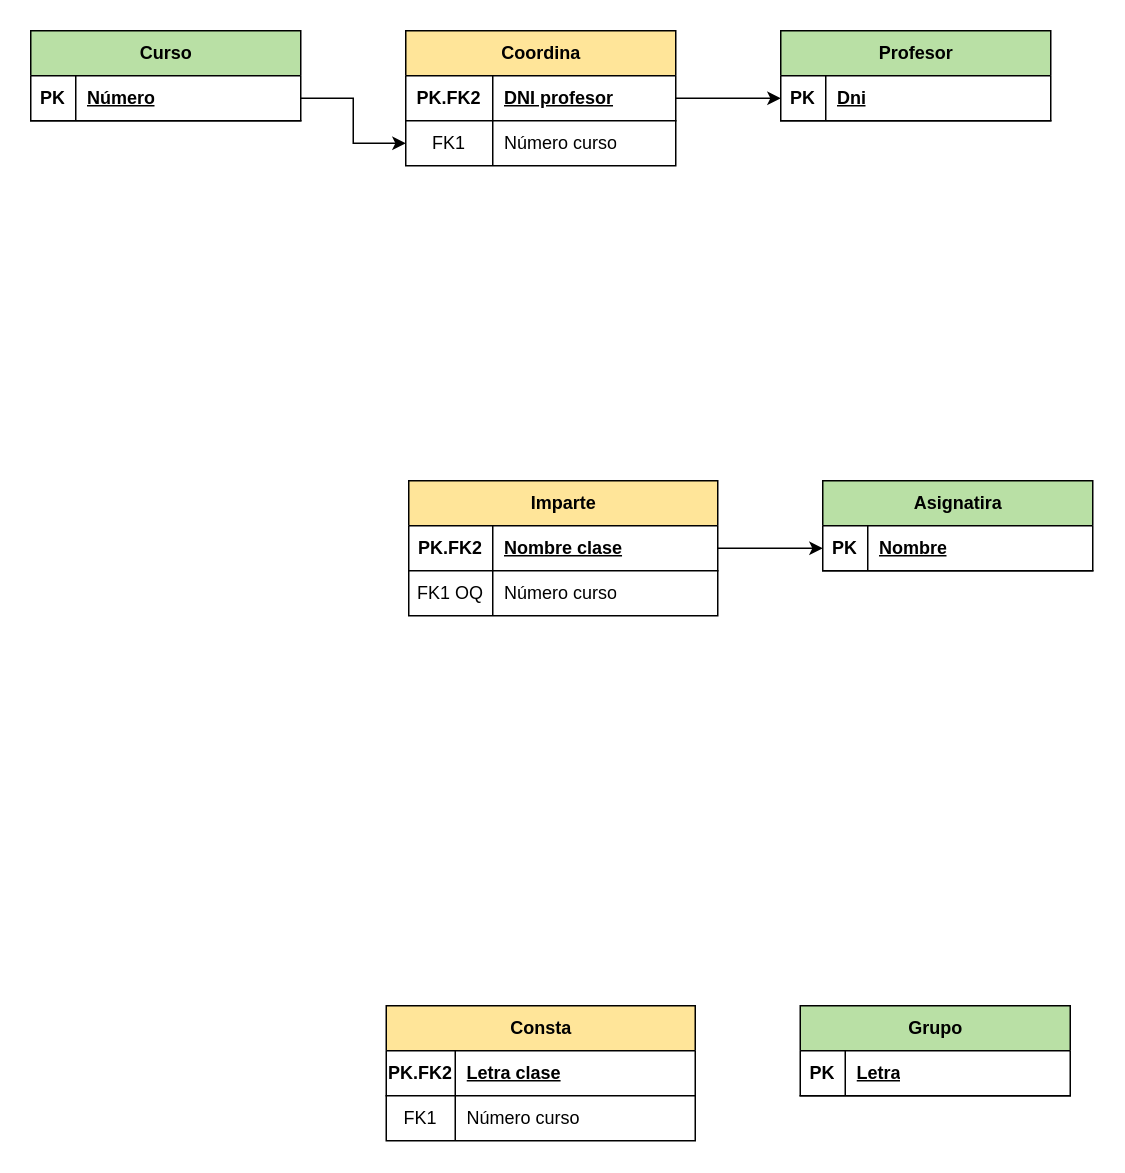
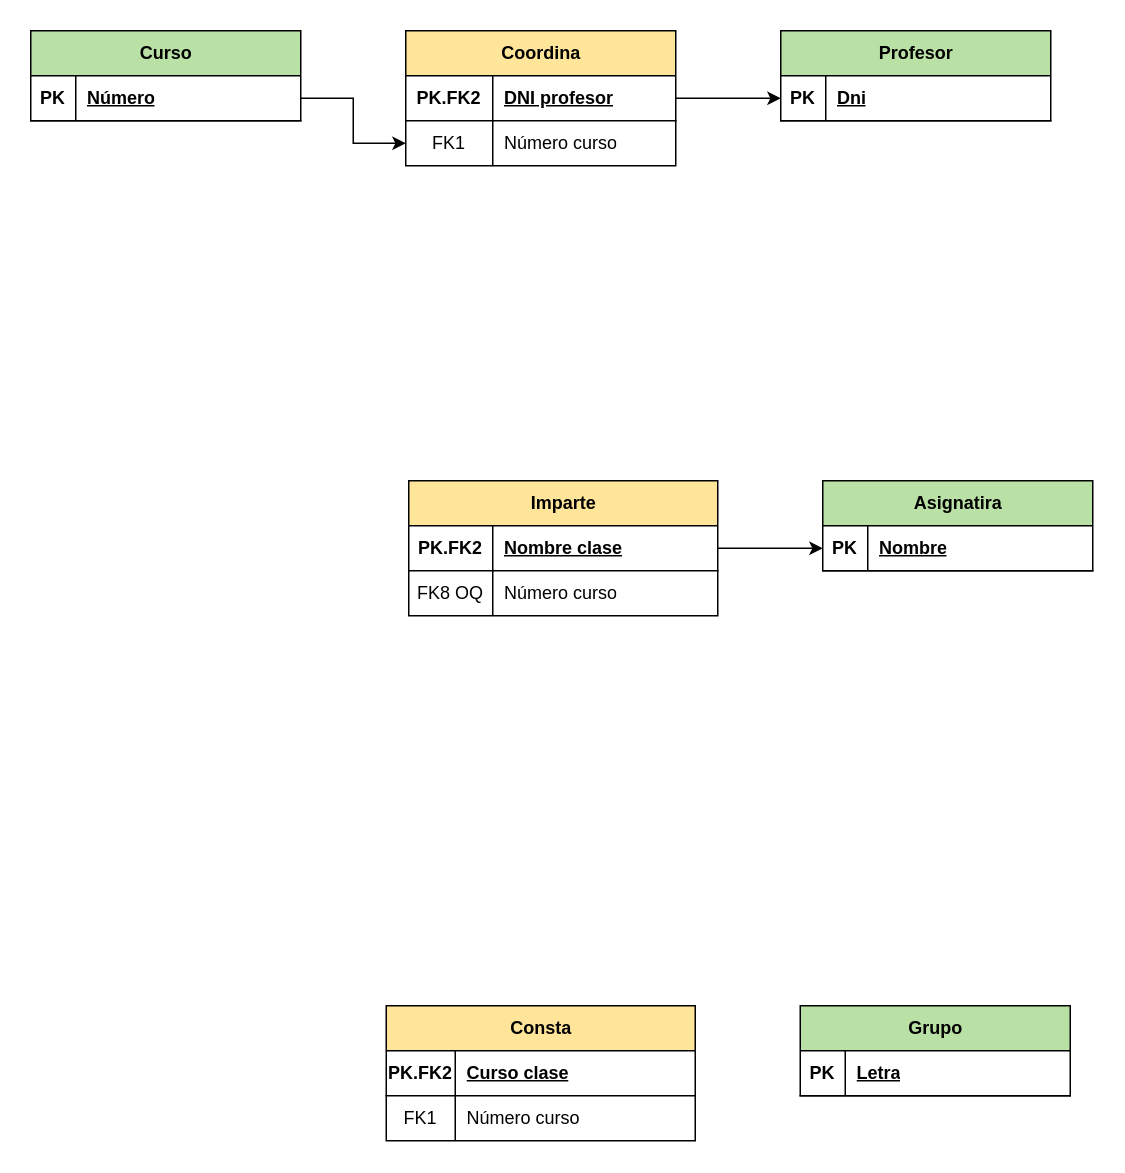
(451, 593) -> (451, 593)
(518, 1073) -> (518, 1073)
